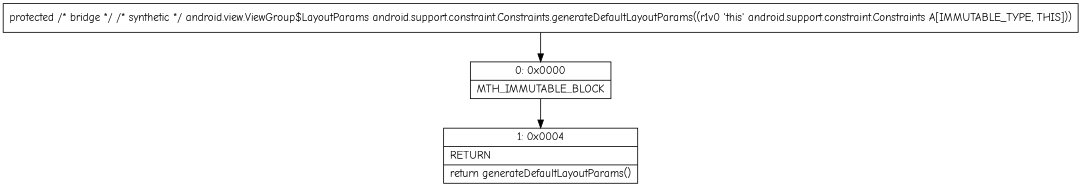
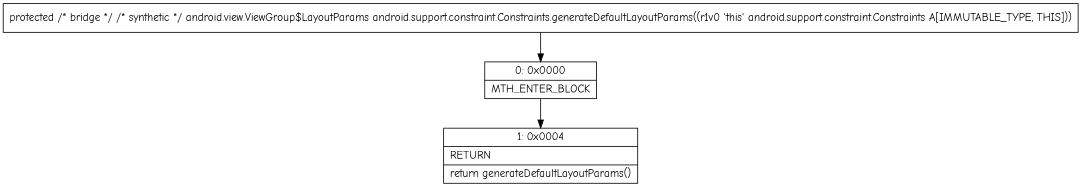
(541, 89) -> (541, 89)
